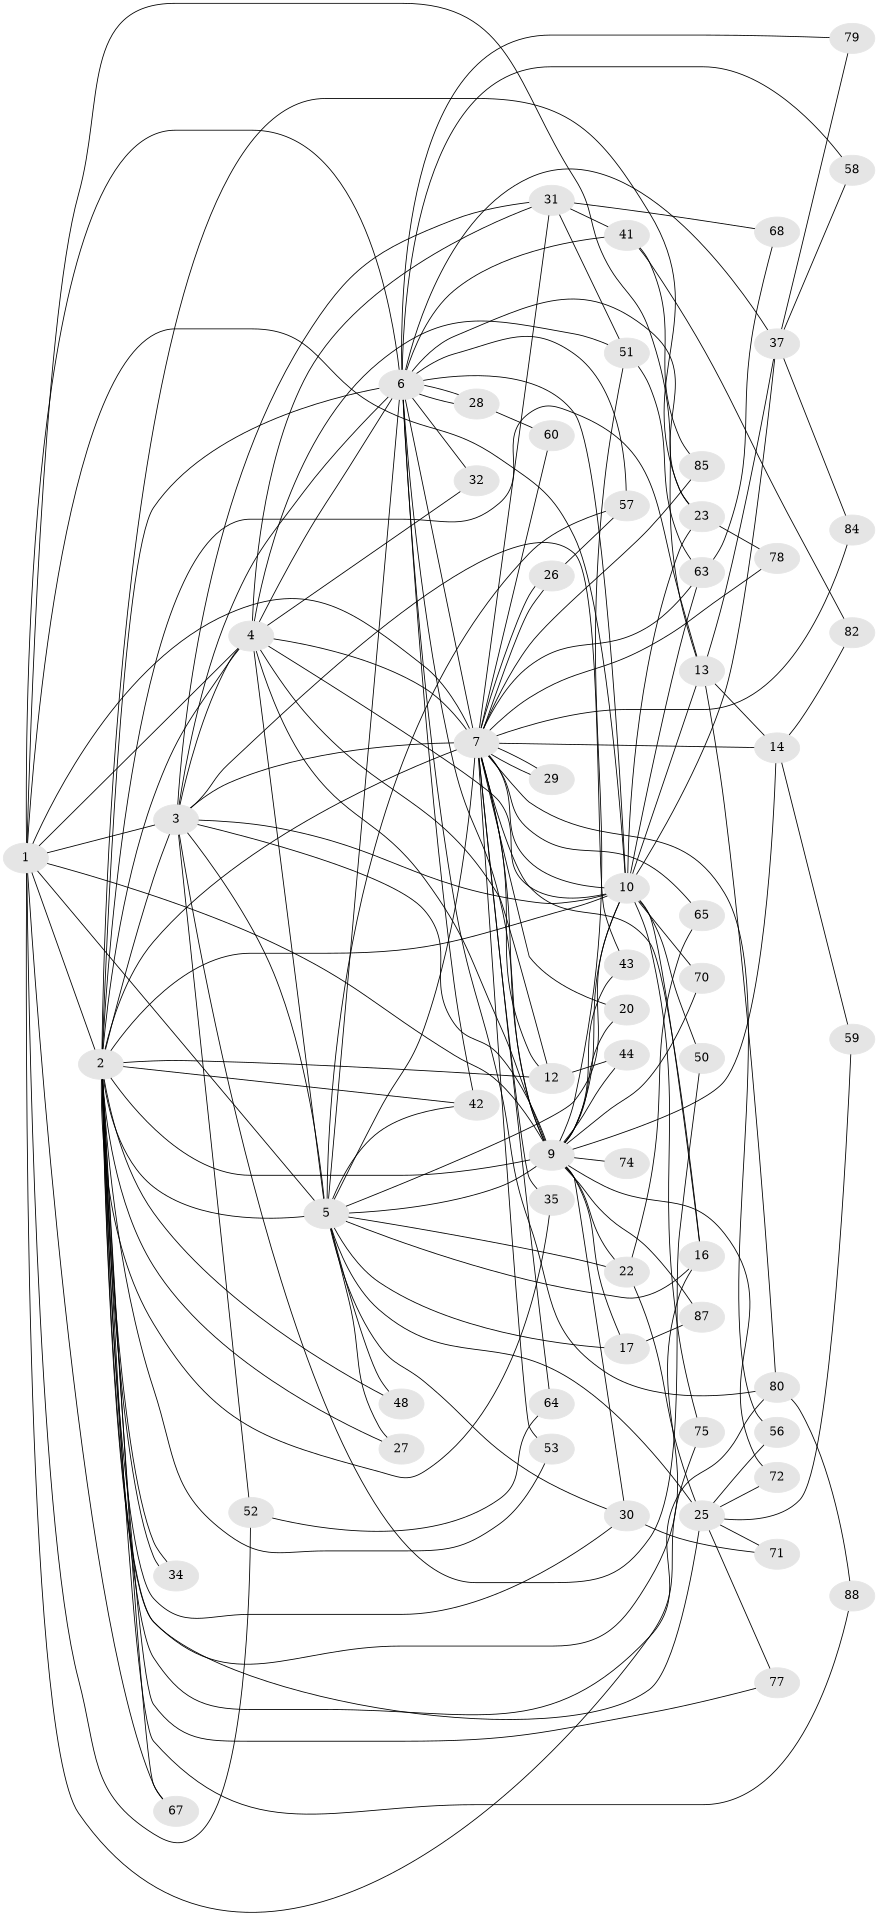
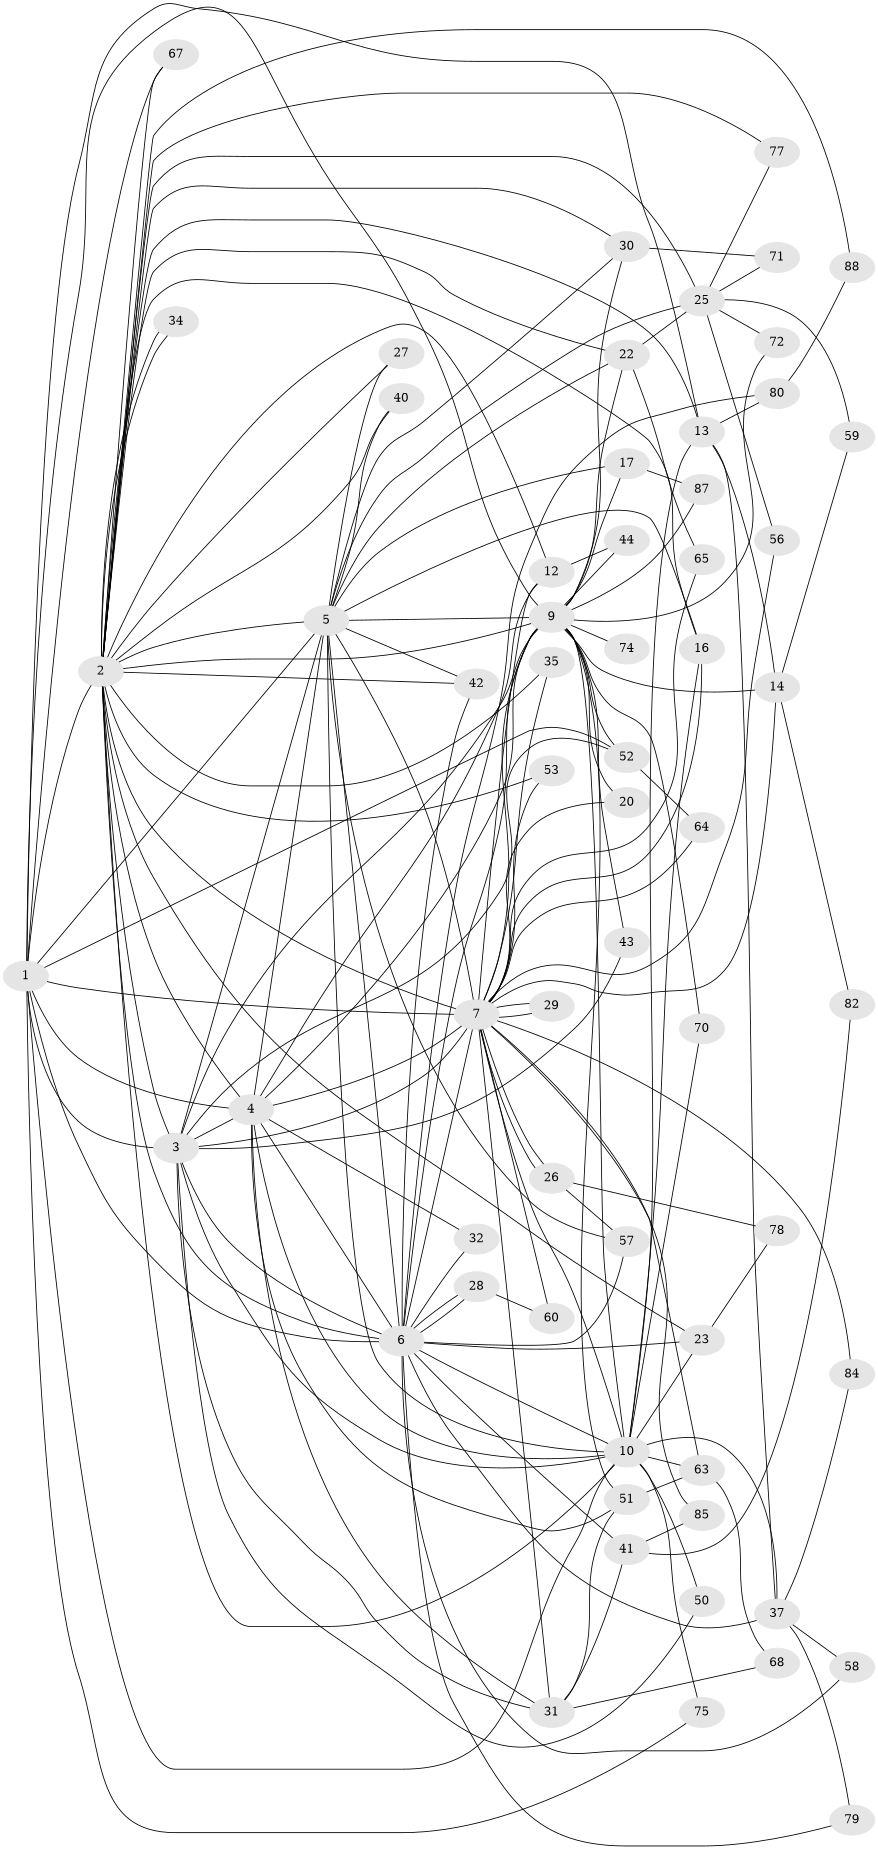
(628, 656) -> (664, 1205)
none -> (590, 687)
(402, 1404) -> (402, 399)
(252, 1709) -> (193, 250)
